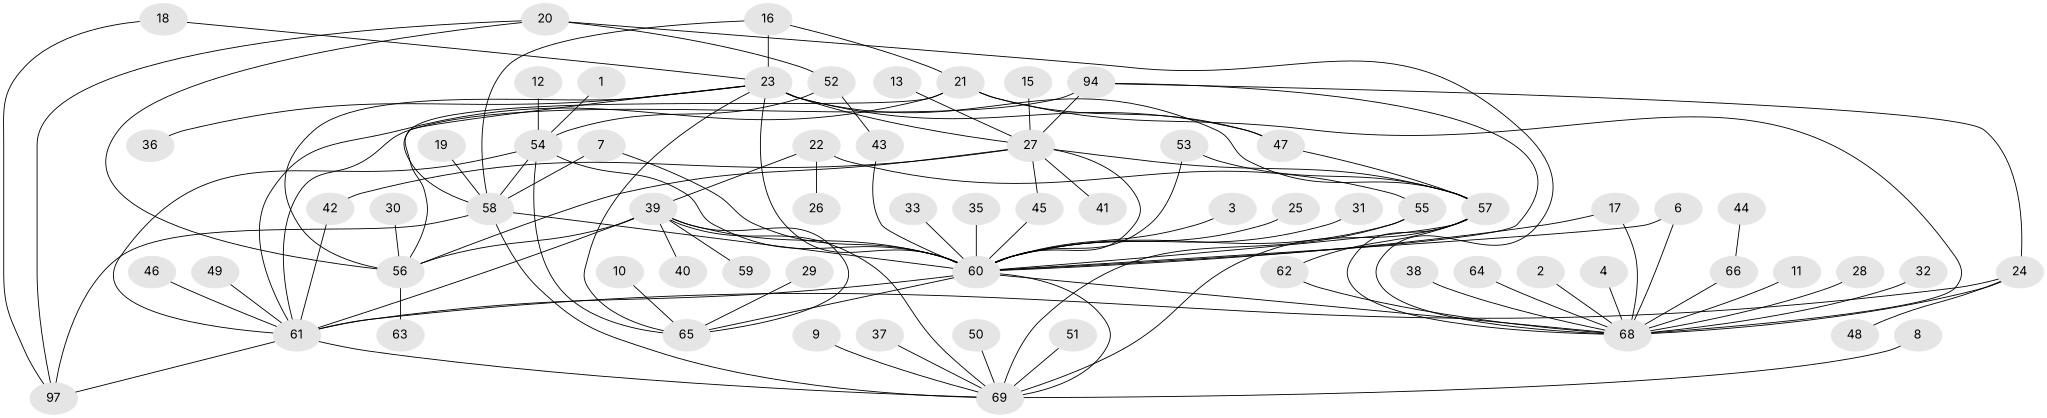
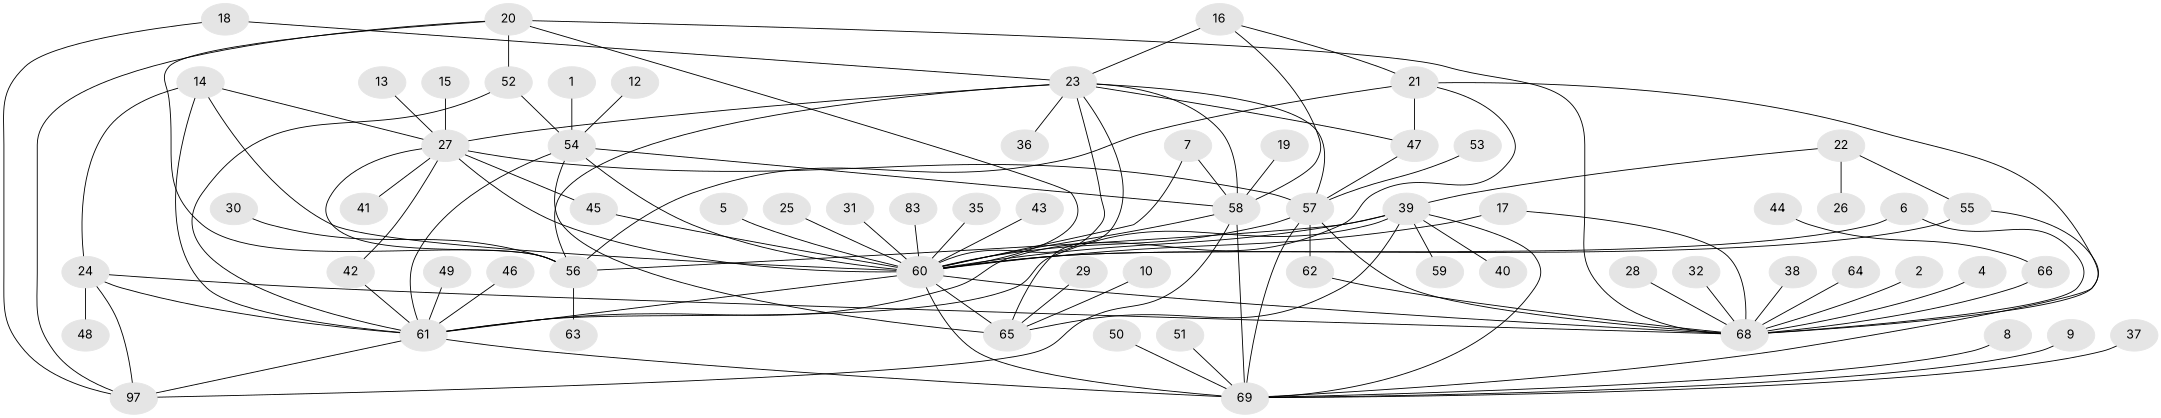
(1091, 83) -> (201, 83)
(861, 121) -> (215, 179)
(913, 209) -> (913, 209)
(1233, 209) -> (724, 209)
(1141, 230) -> (884, 131)
(1797, 272) -> none
none -> (122, 332)
